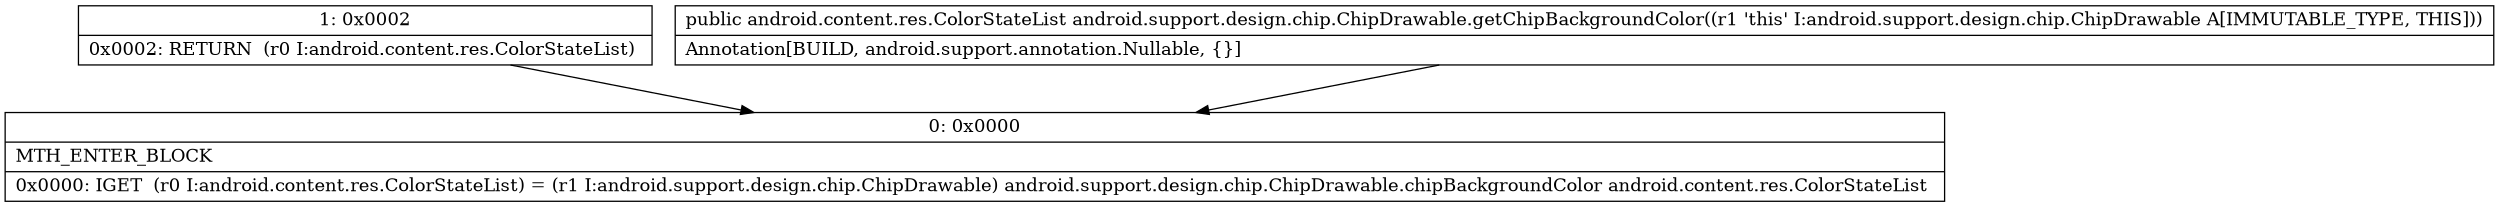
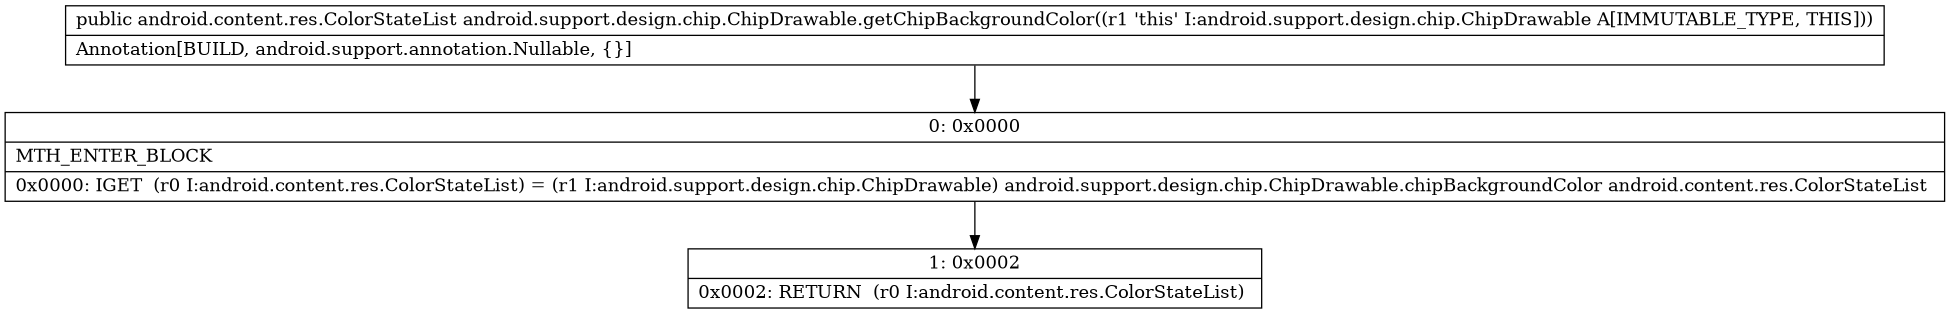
(626, 87) -> (975, 219)
